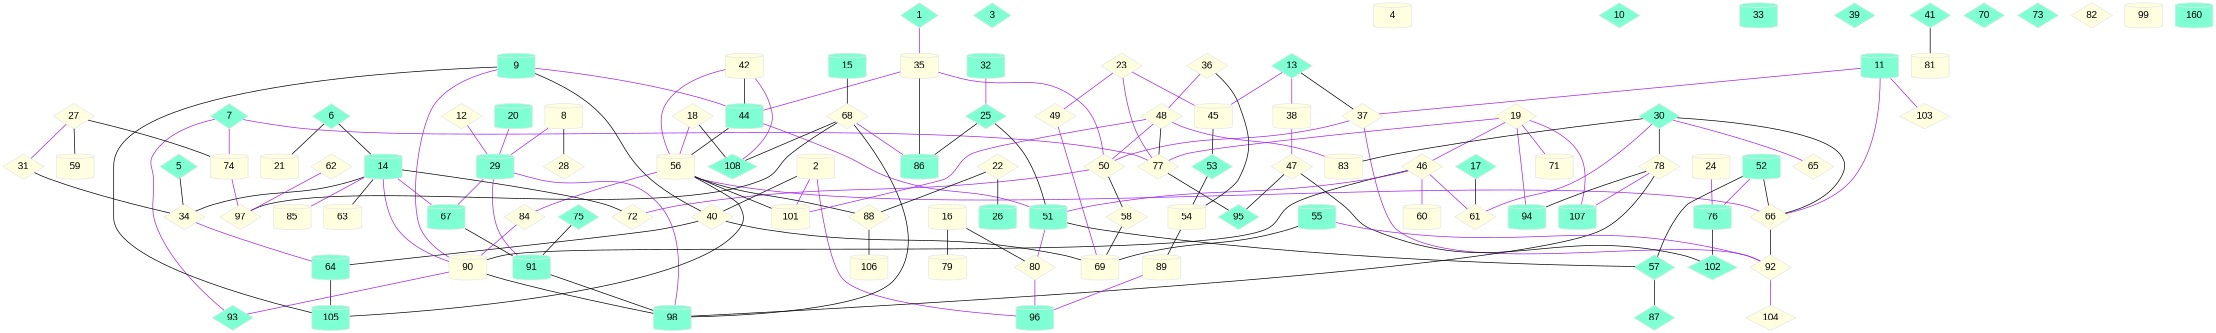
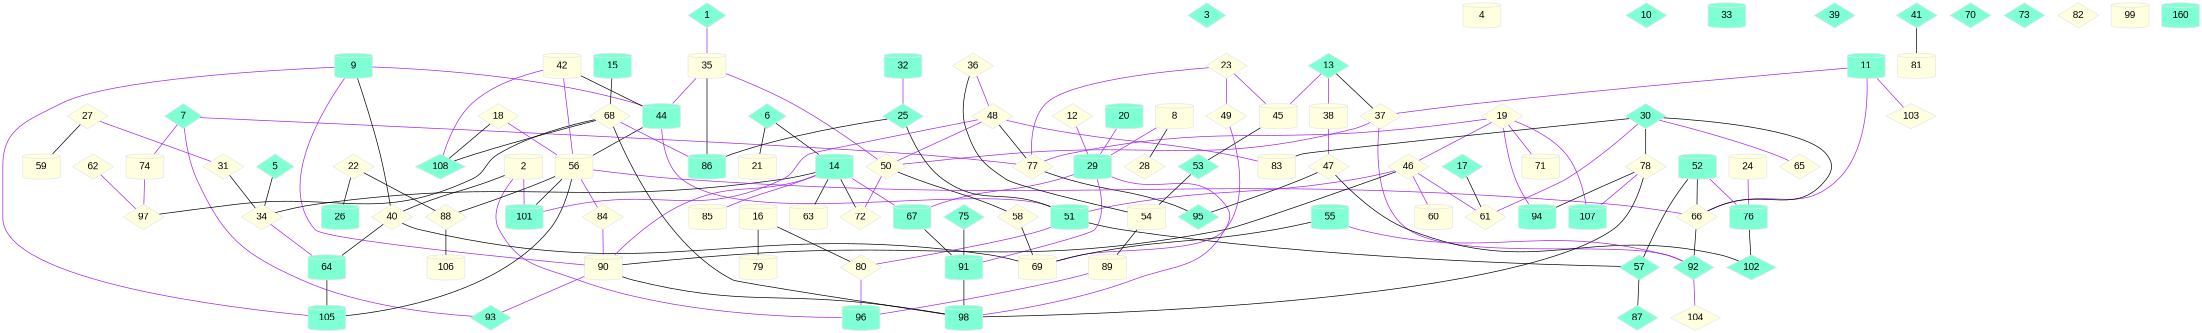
(158, 120) -> (3, 174)
(150, 136) -> none
(791, 217) -> (524, 217)
(1771, 267) -> (1693, 267)
